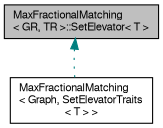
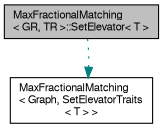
(74, 64) -> (89, 53)
